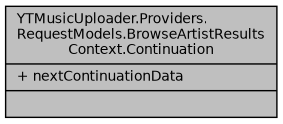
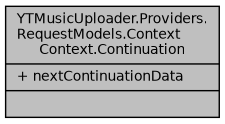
(141, 34) -> (99, 34)
